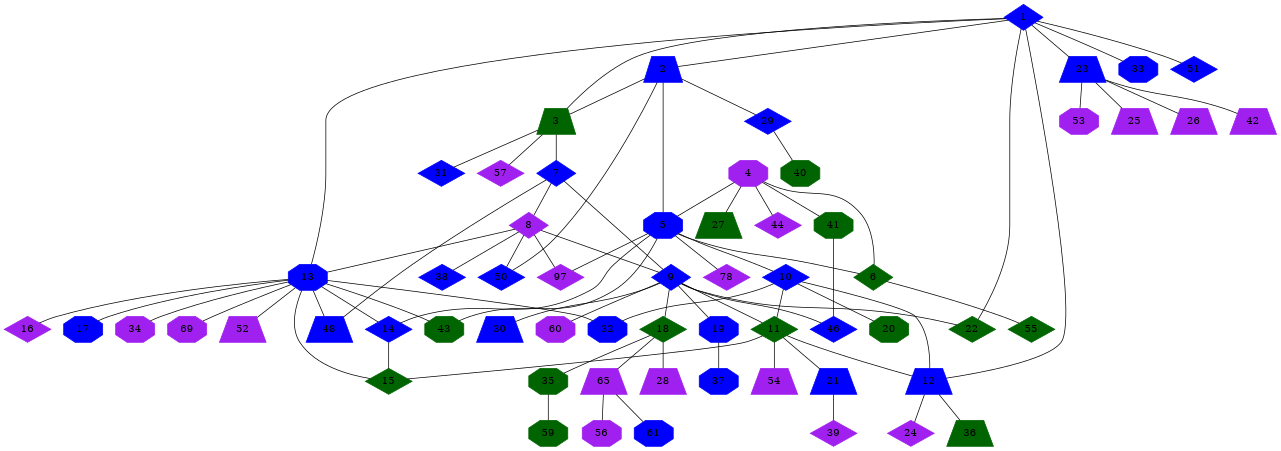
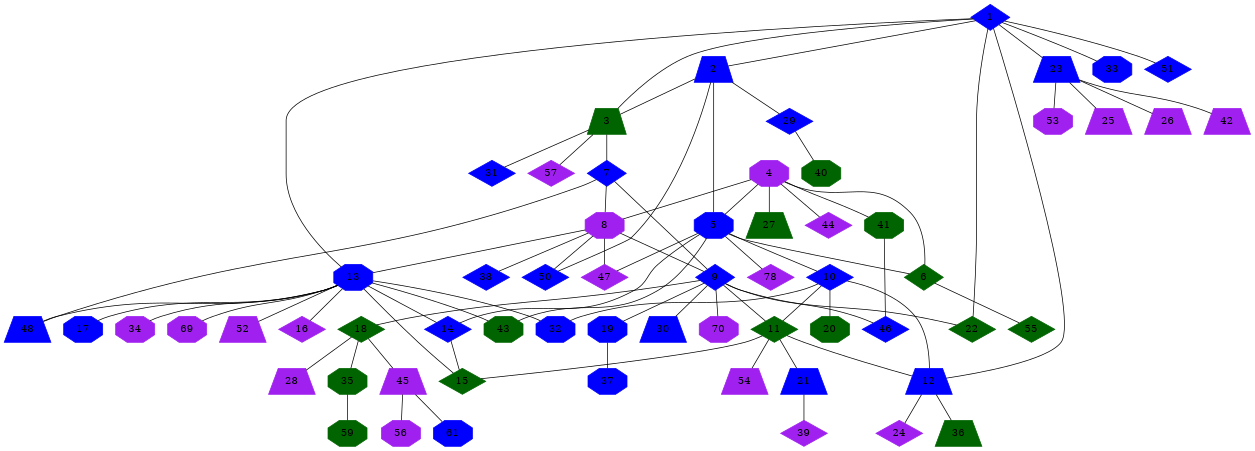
none -> (687, 199)
(529, 225) -> (605, 225)
(561, 277) -> (605, 277)
(556, 329) -> (719, 329)
(604, 381) -> (403, 381)
